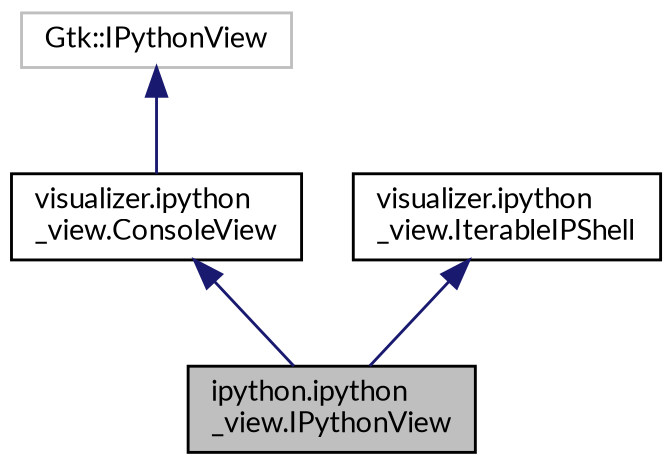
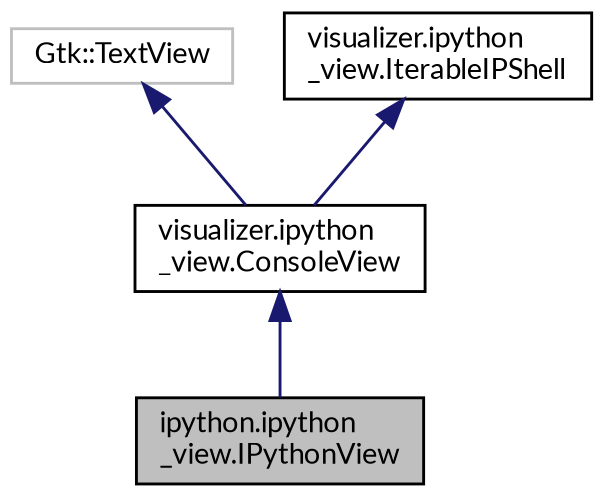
(157, 40) -> (122, 56)
(409, 324) -> (350, 163)
